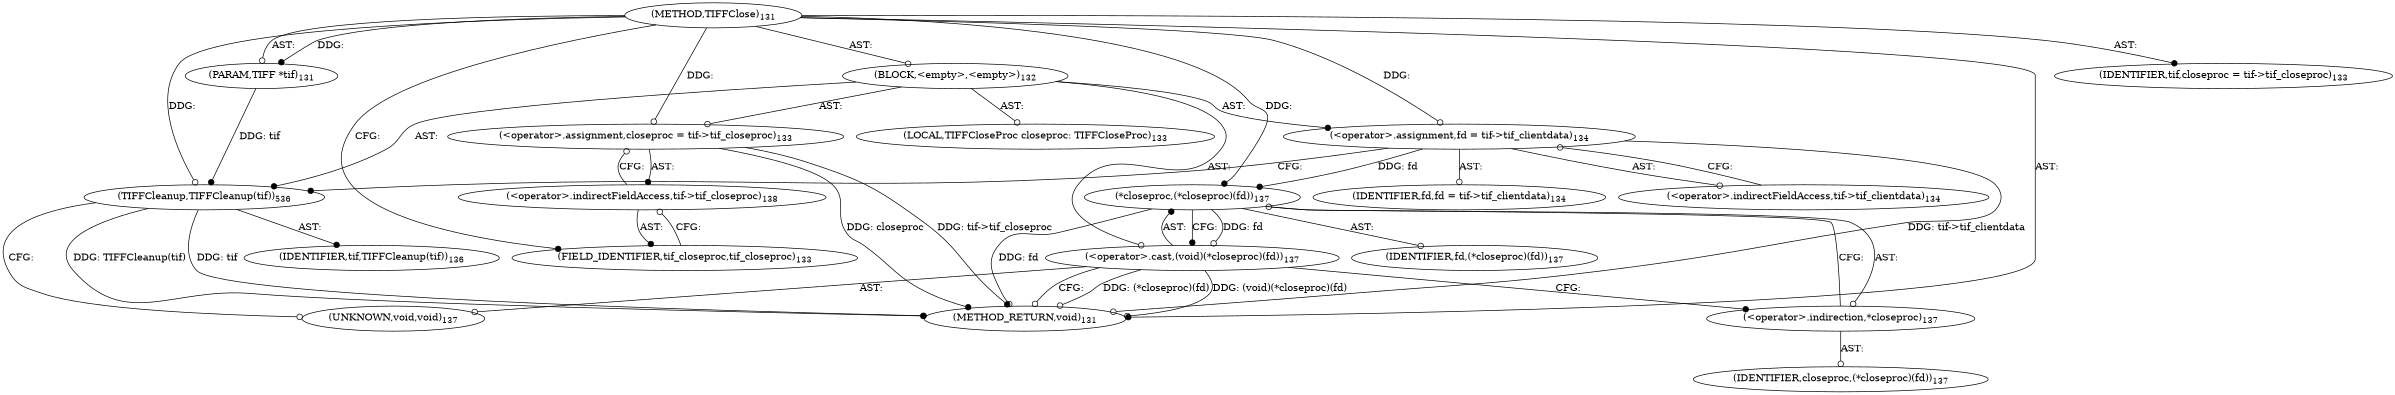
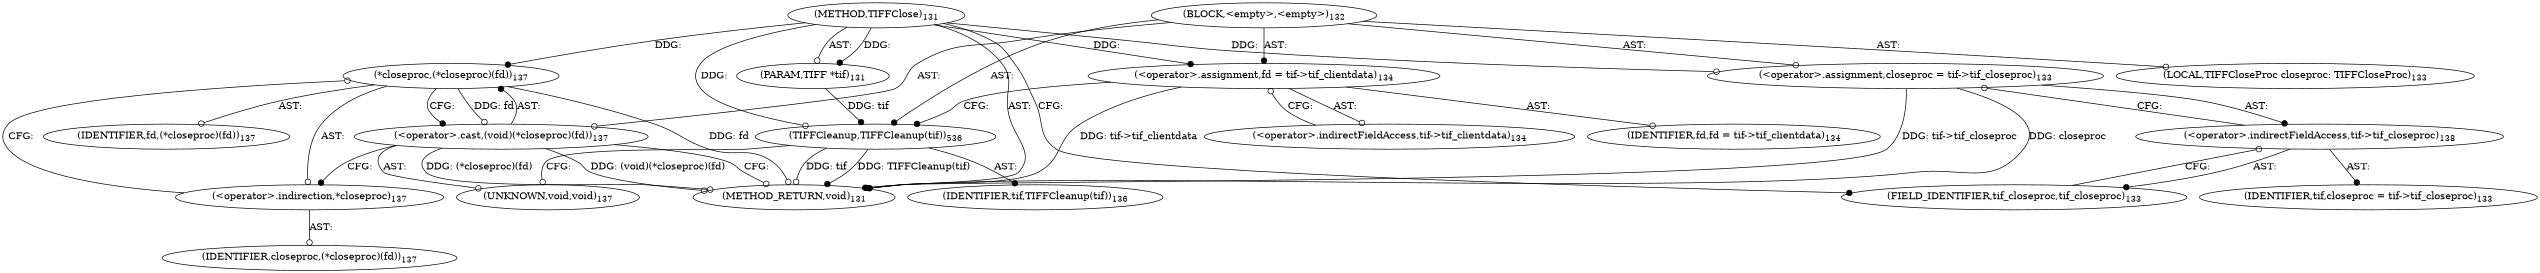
(1488, 19) -> (2342, 165)
(1178, 31) -> (1061, 44)
(830, 45) -> none
(1343, 171) -> none
